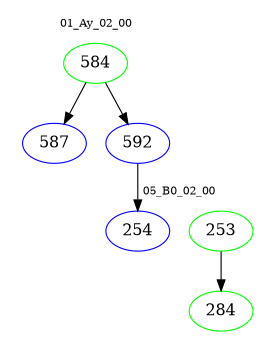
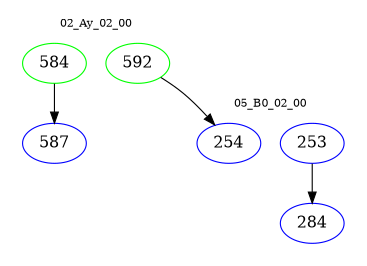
(96, 24) -> (96, 24)
(114, 98) -> none
(138, 143) -> (138, 63)
(221, 231) -> (312, 143)
(221, 311) -> (312, 223)
